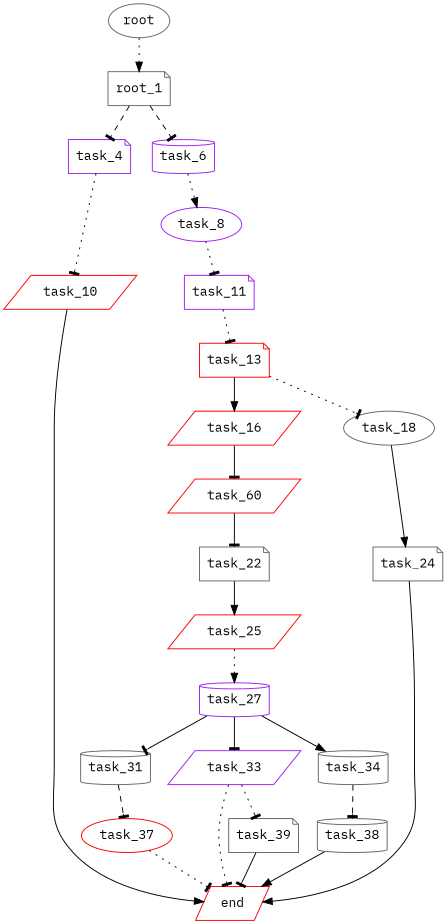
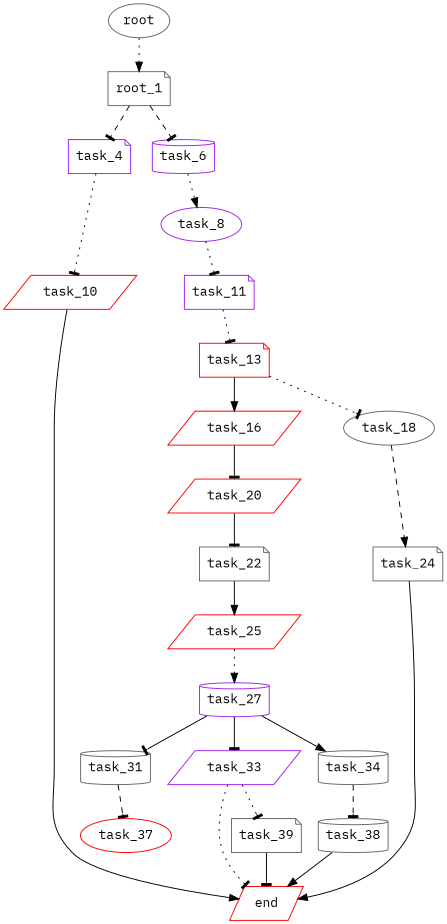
(398, 491) -> (398, 491)
(234, 496) -> (234, 496)
(177, 868) -> none
